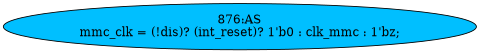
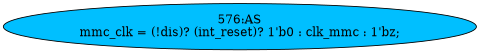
(240, 27) -> (240, 27)
